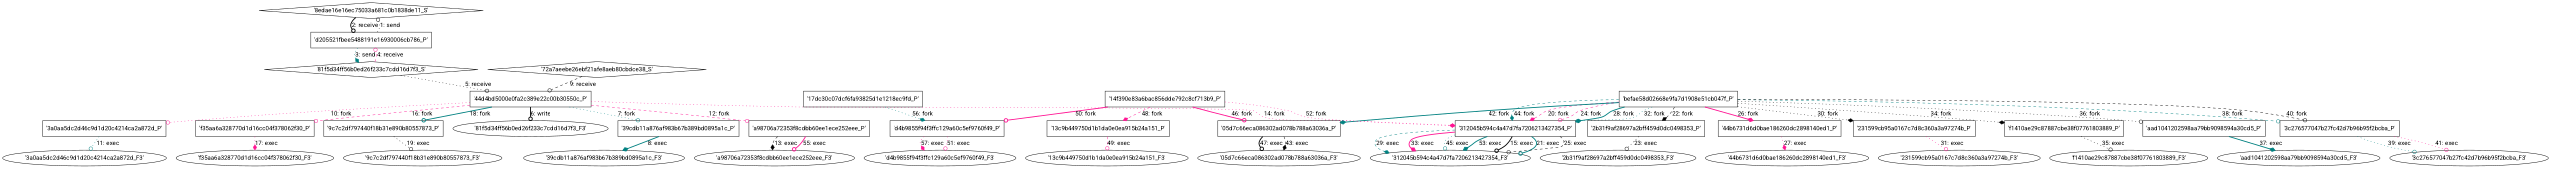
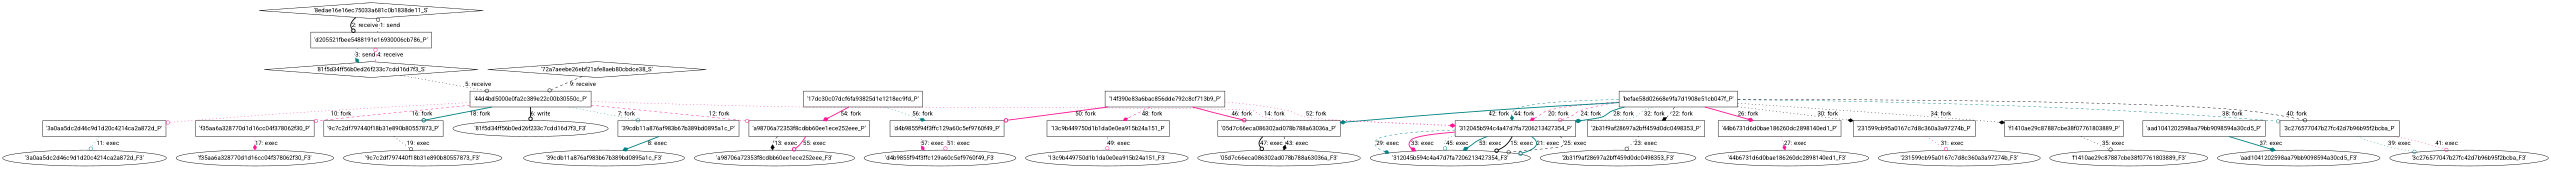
(1939, 109) -> none
none -> (839, 113)
